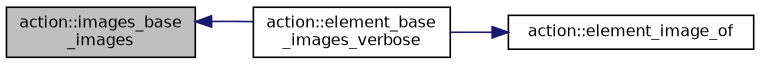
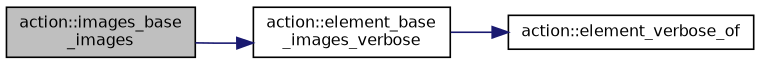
(232, 21) -> (216, 43)
(631, 32) -> (631, 32)
